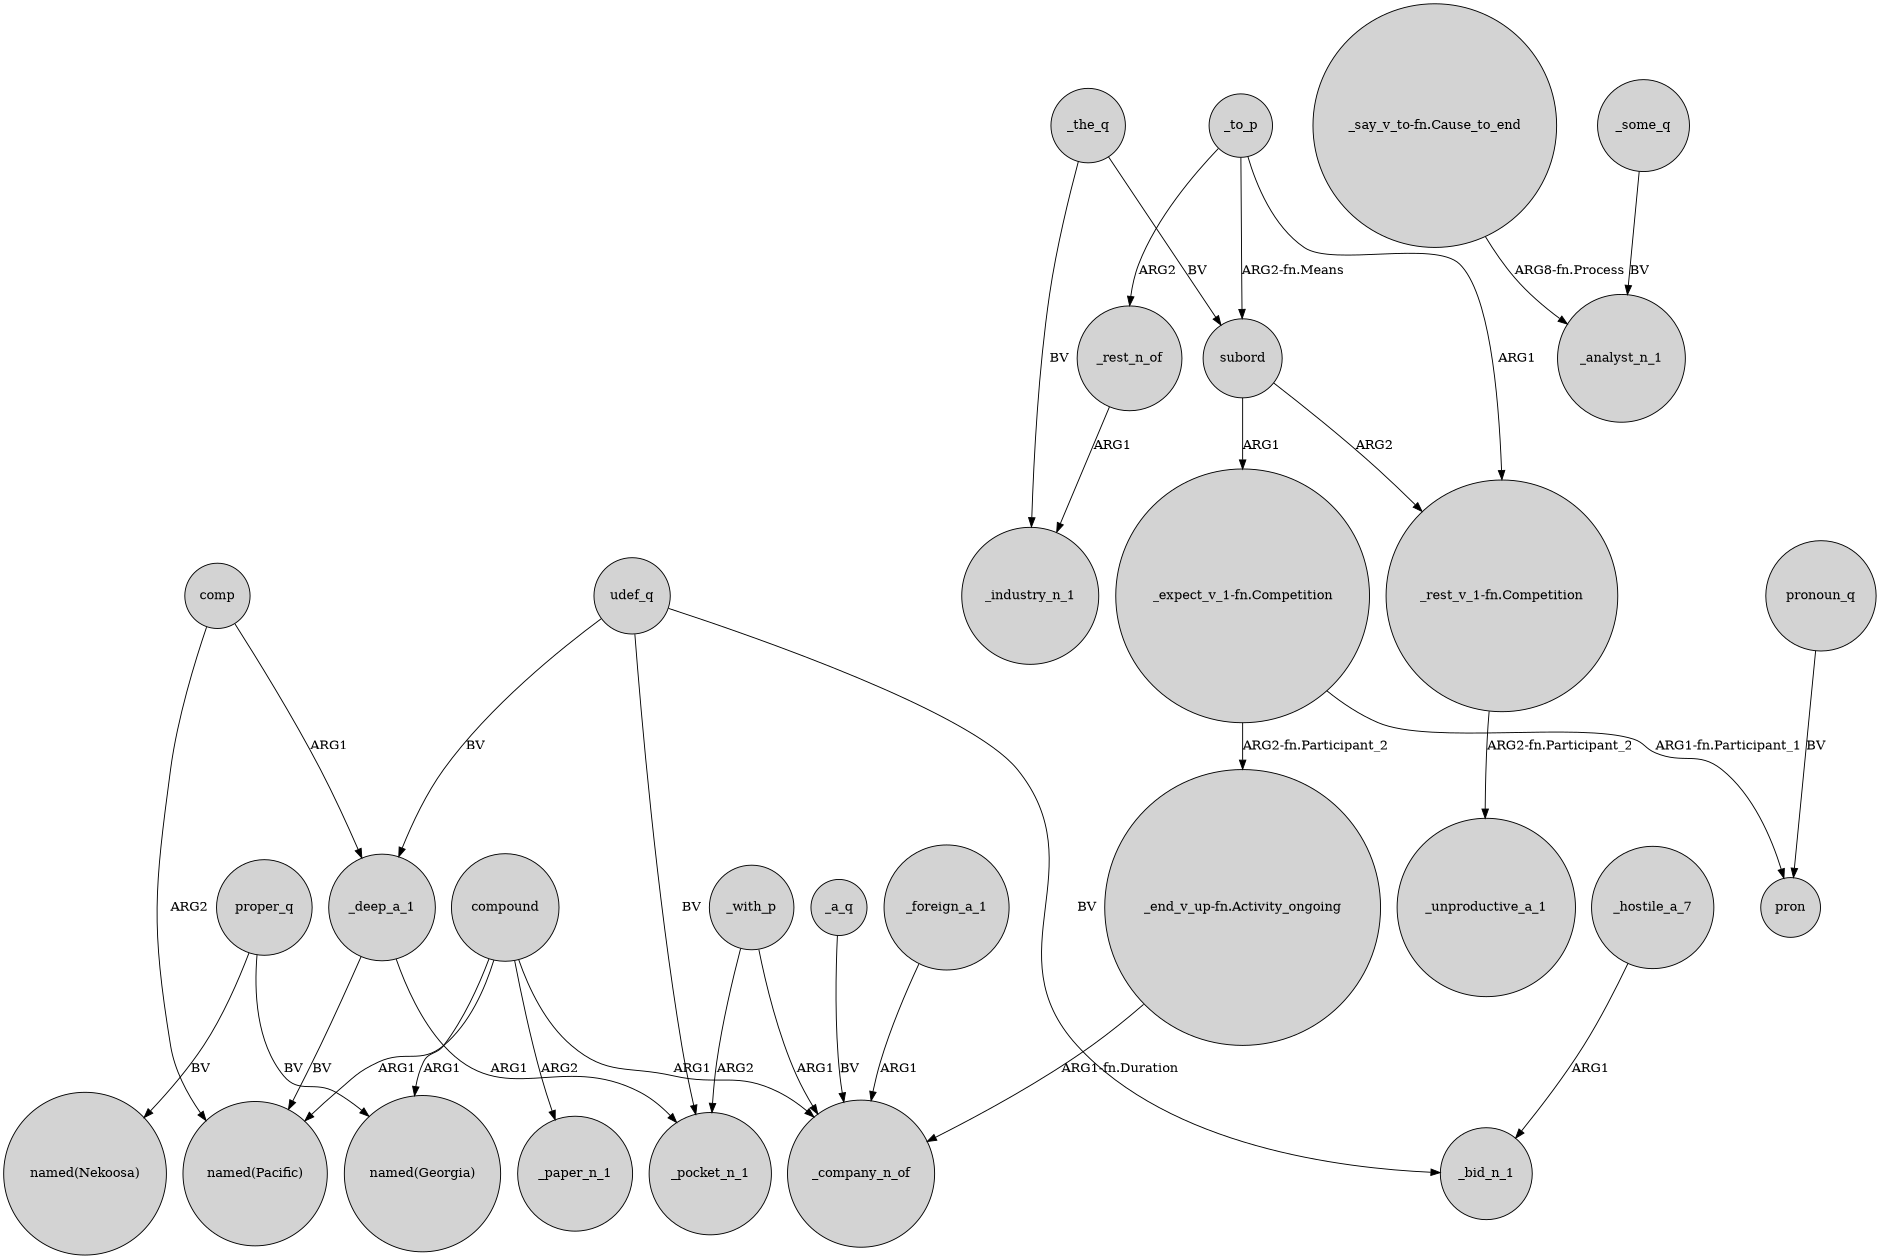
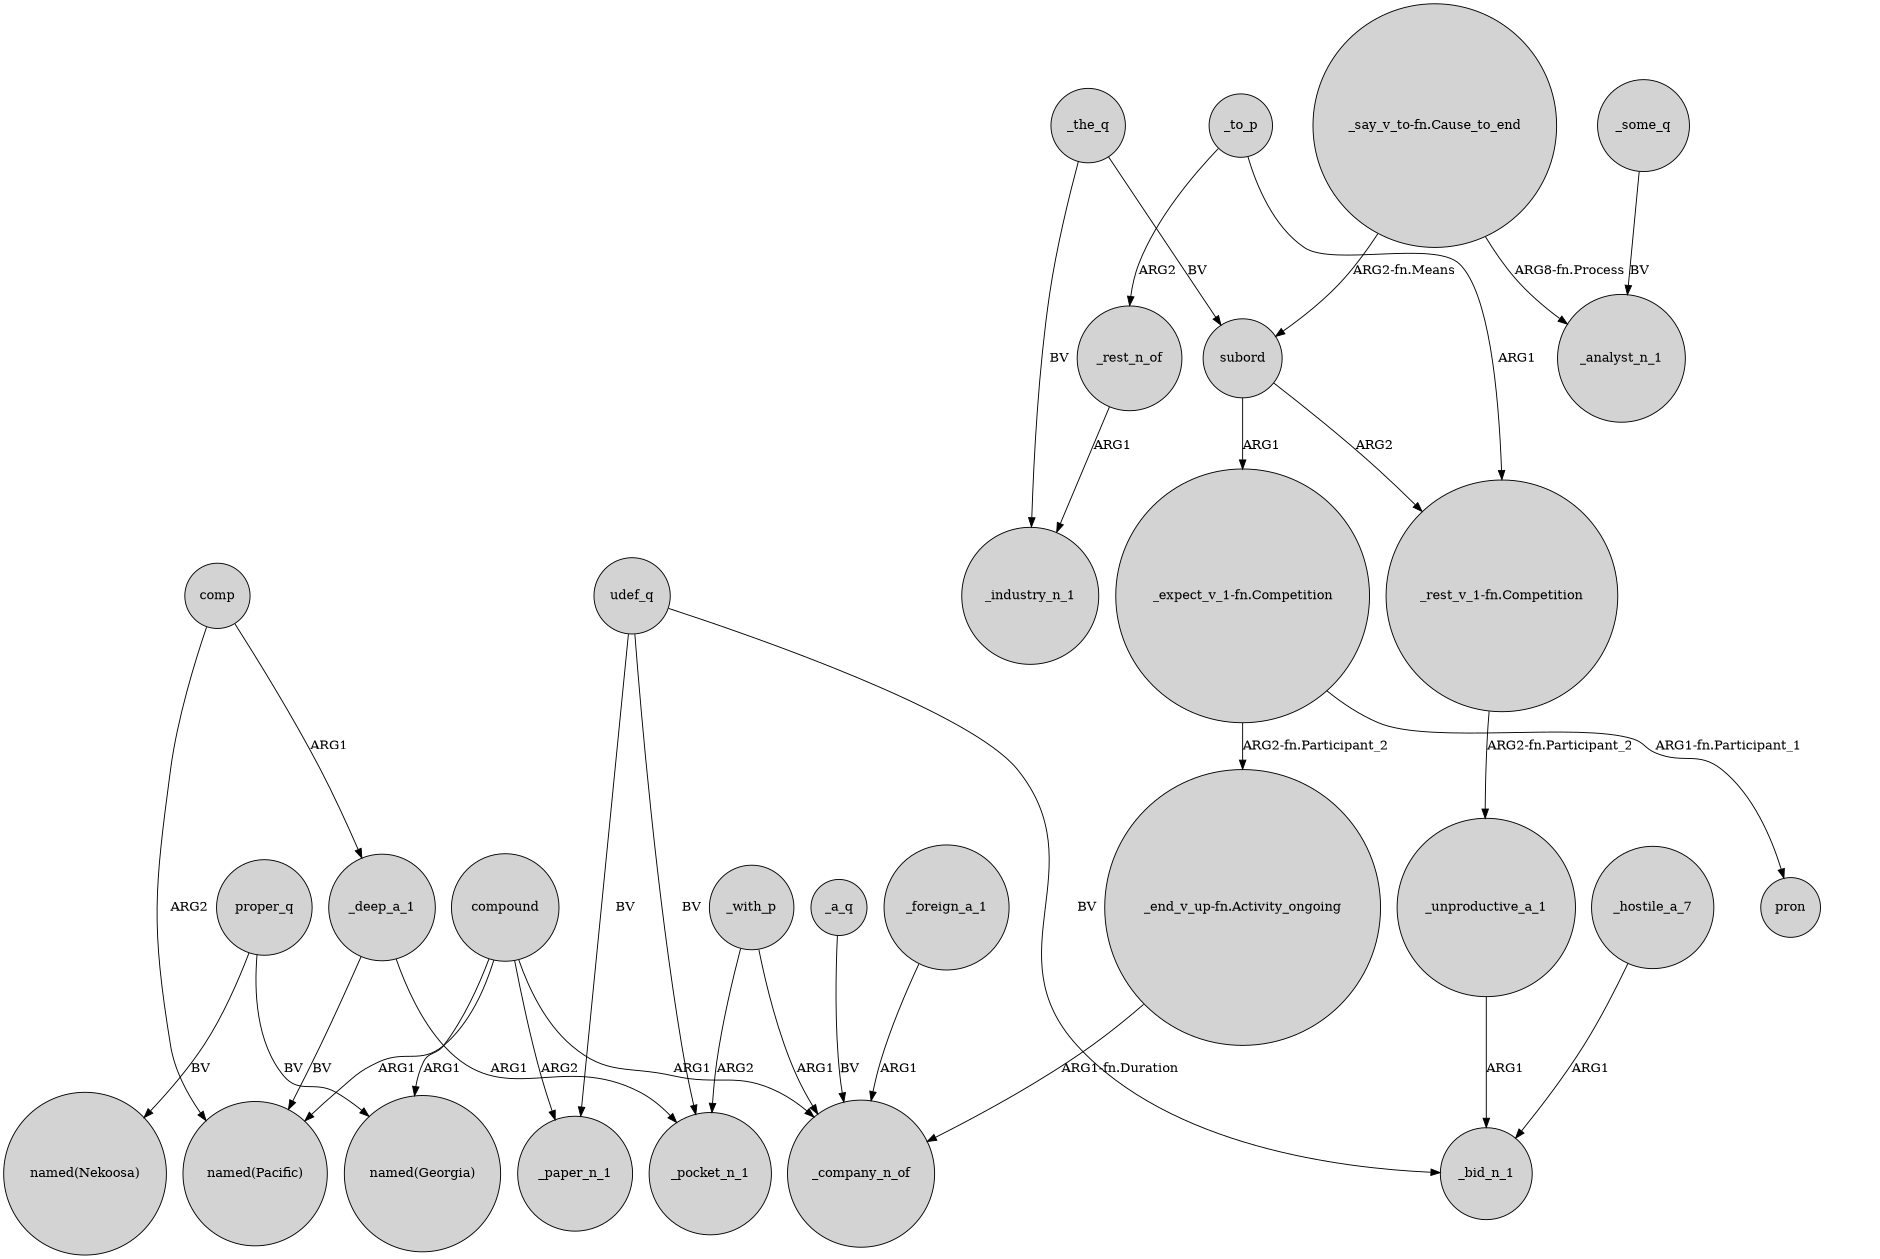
(1241, 233) -> (1336, 287)
(1821, 596) -> none
(485, 720) -> (605, 871)
none -> (1486, 1057)
